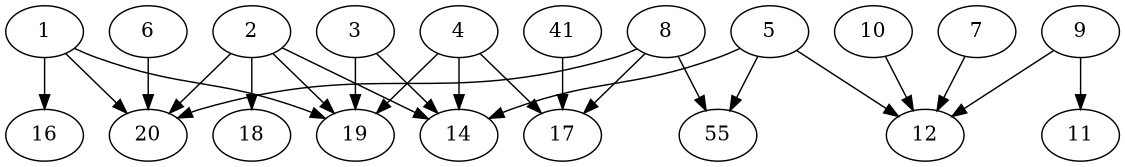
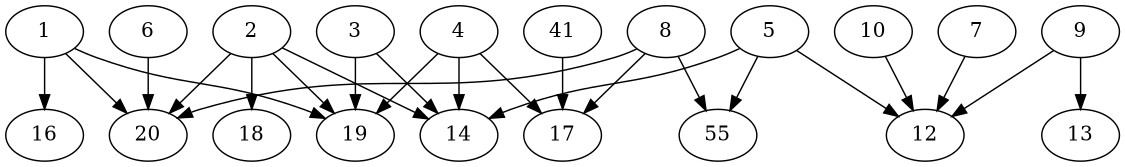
(1081, 135) -> (1081, 135)
